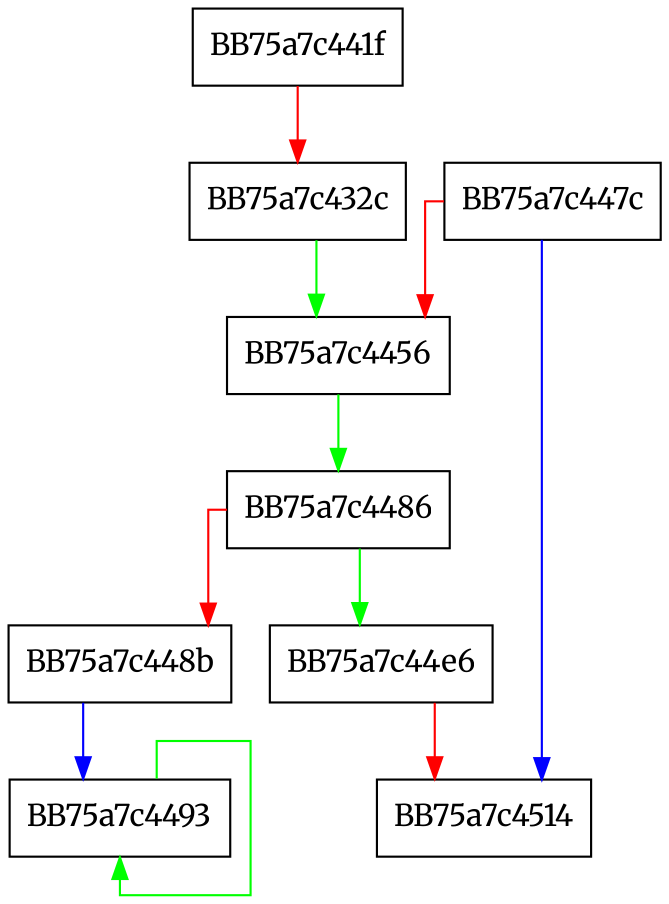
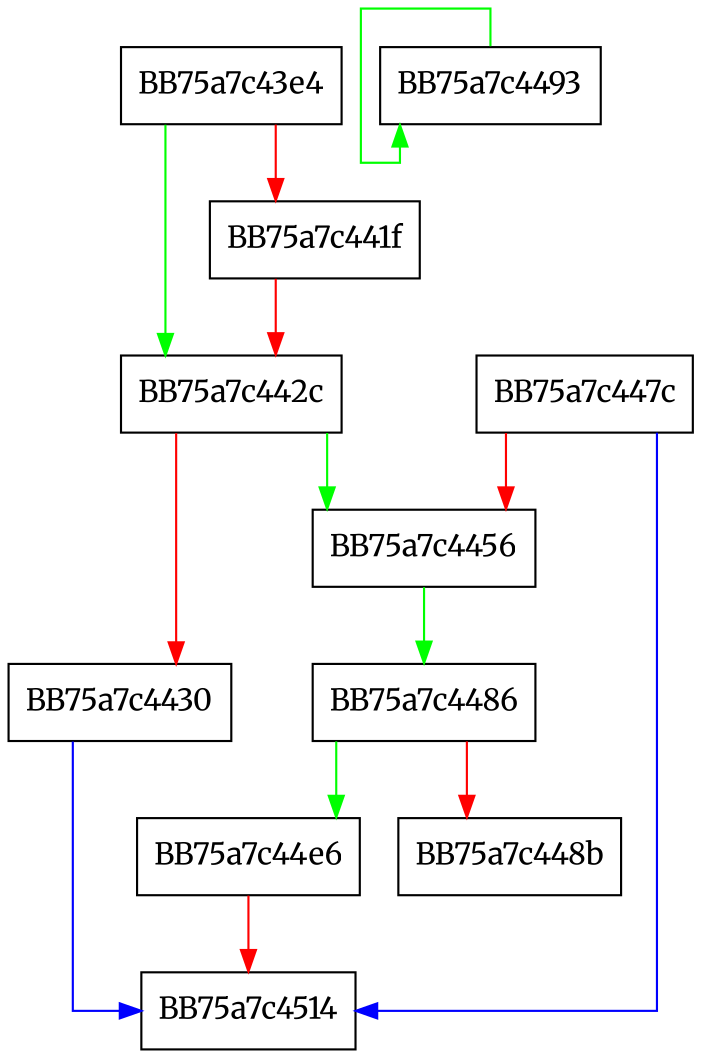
none -> (231, 86)
(298, 201) -> (231, 394)
none -> (120, 702)
(83, 730) -> none
